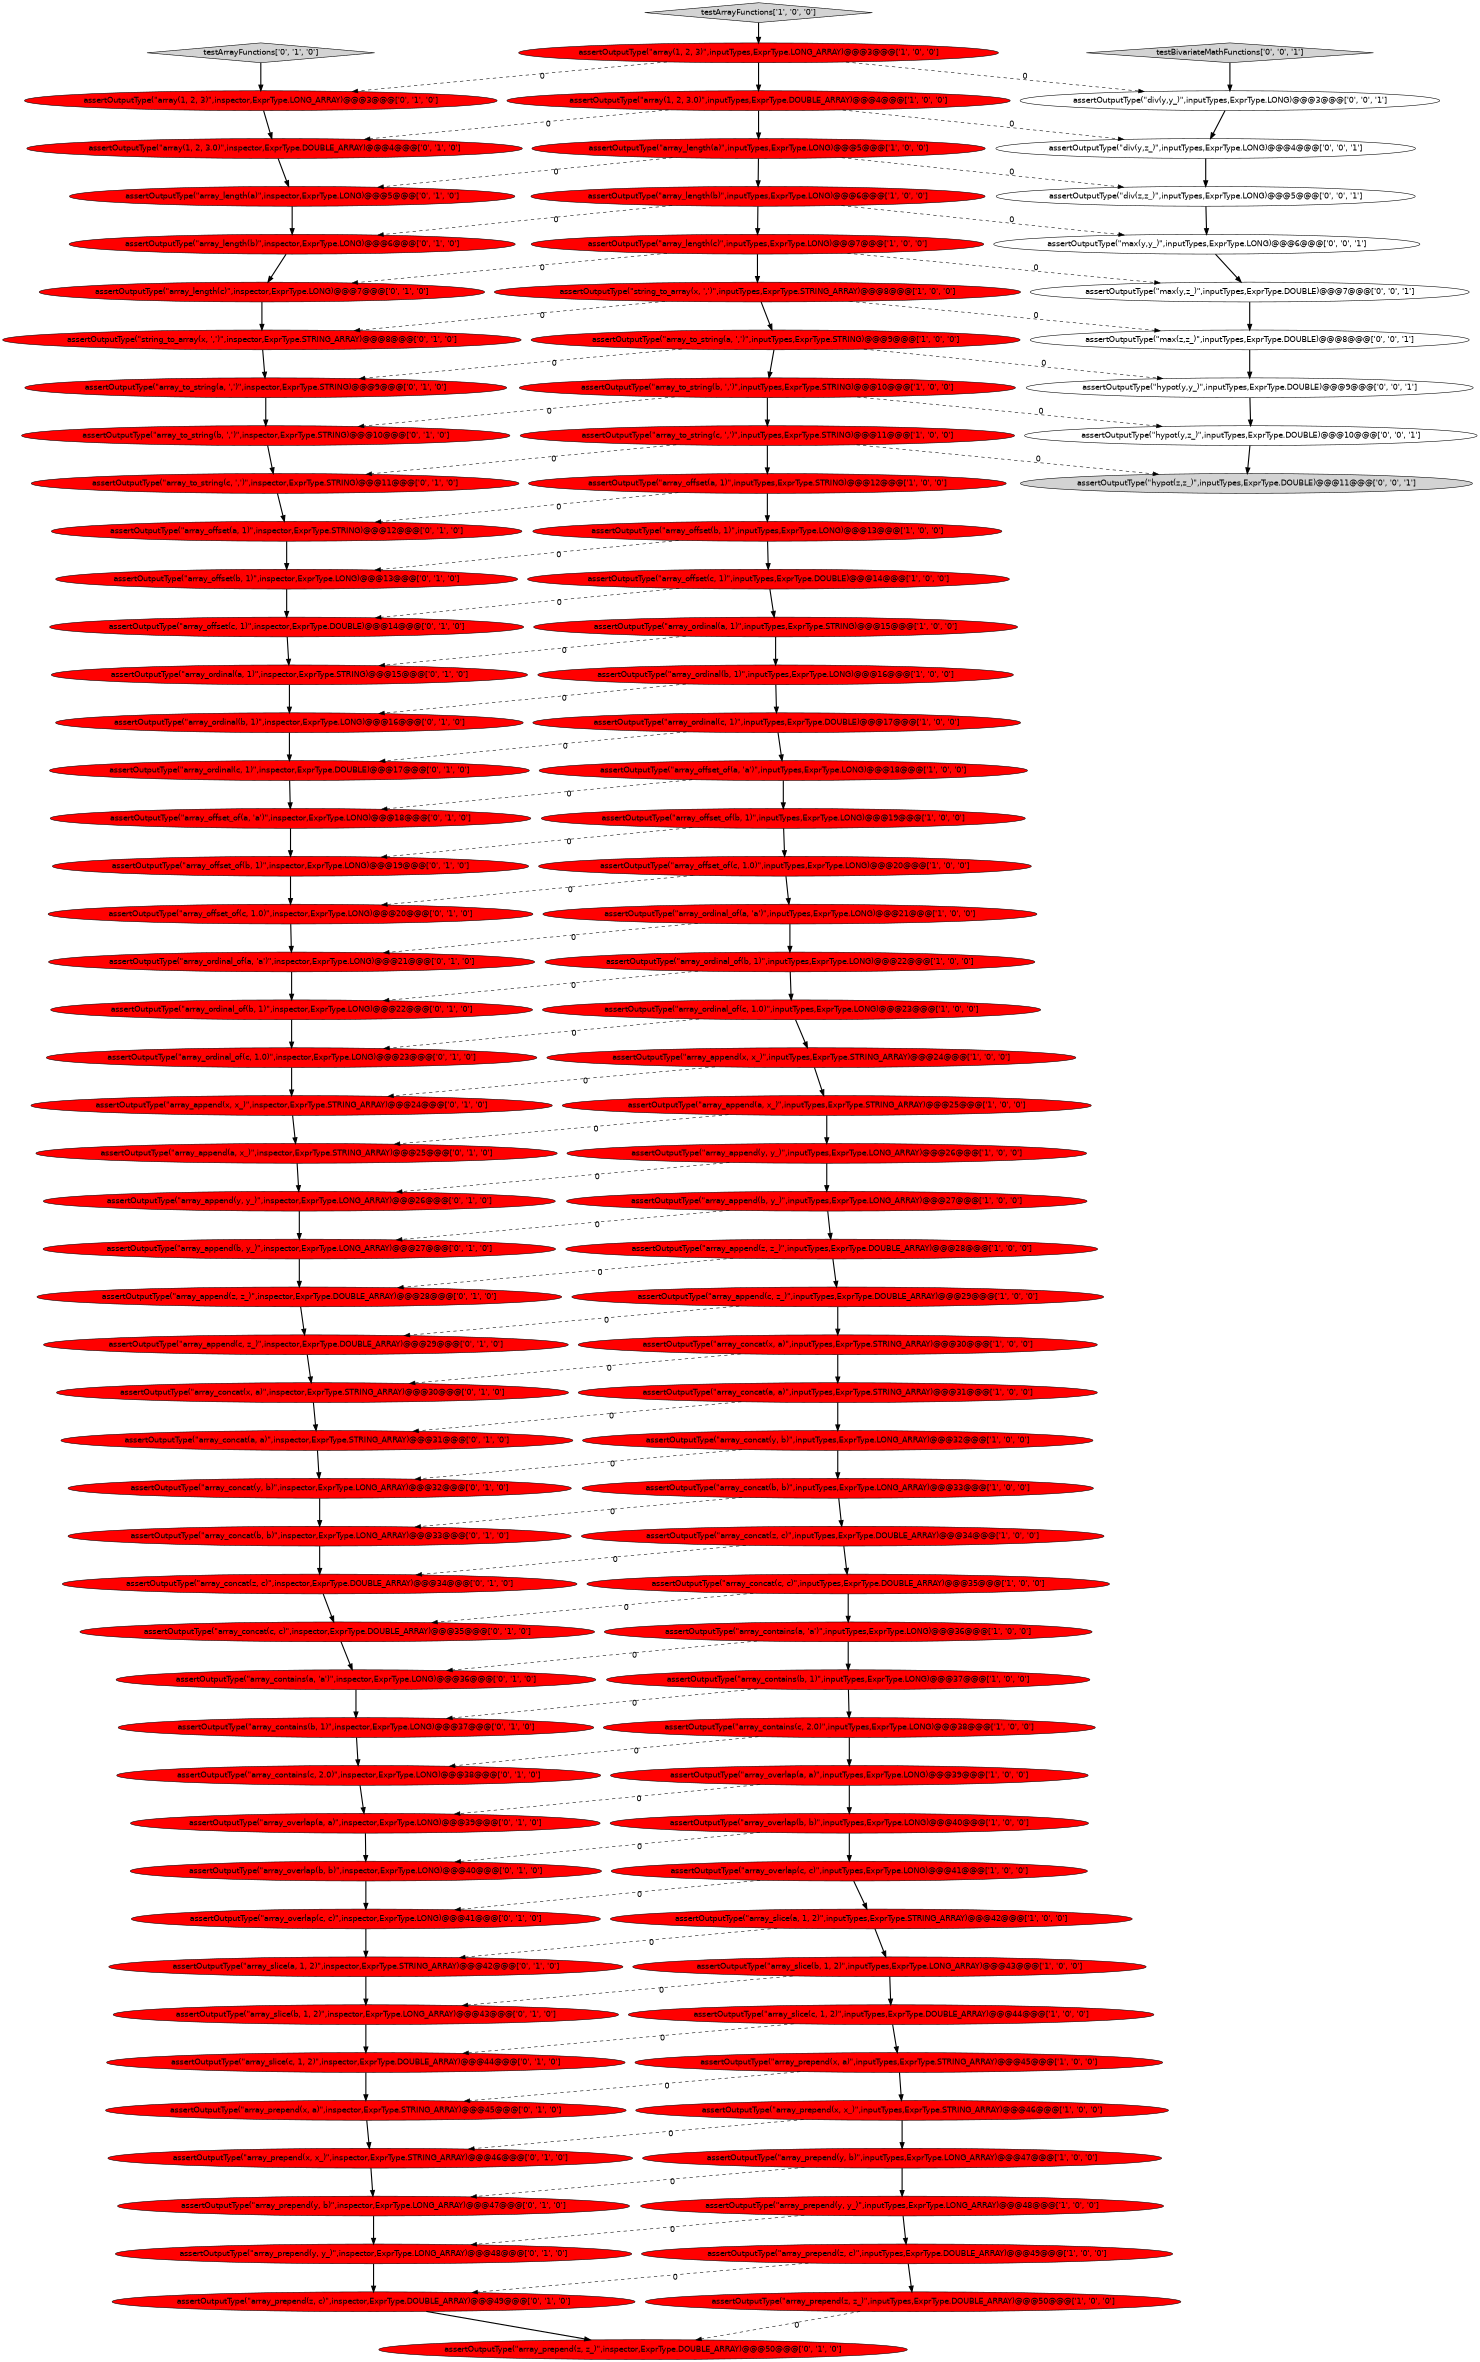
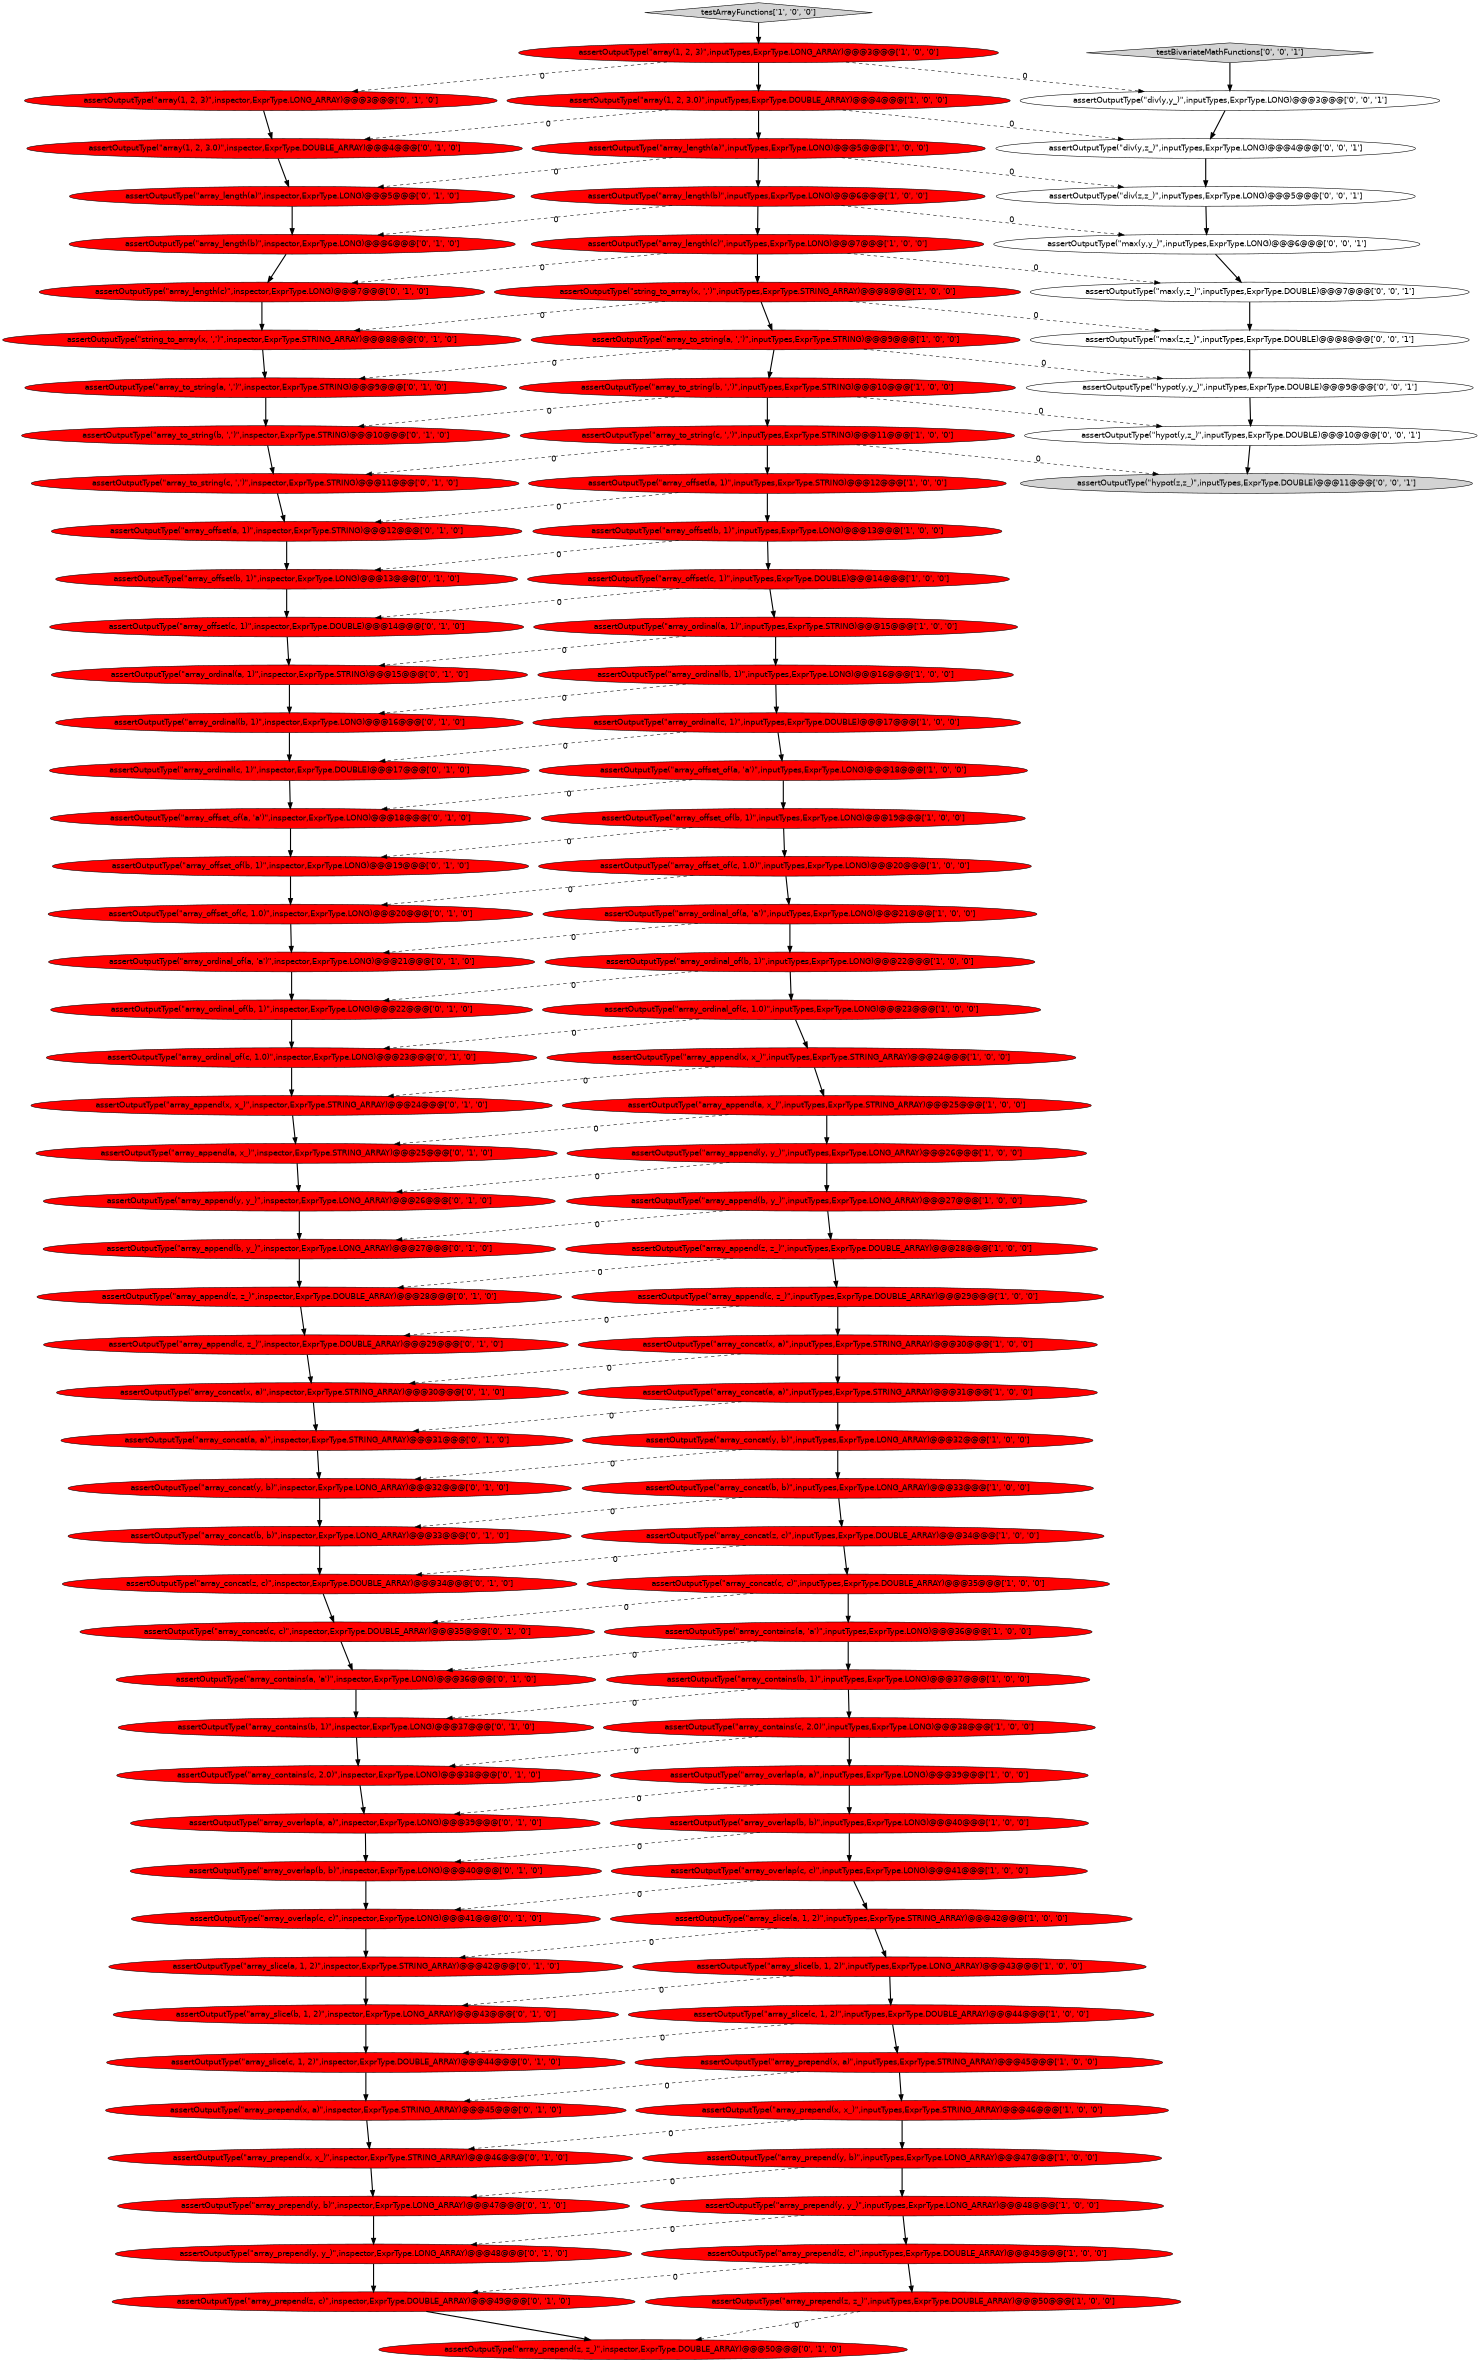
(261, 53) -> none
